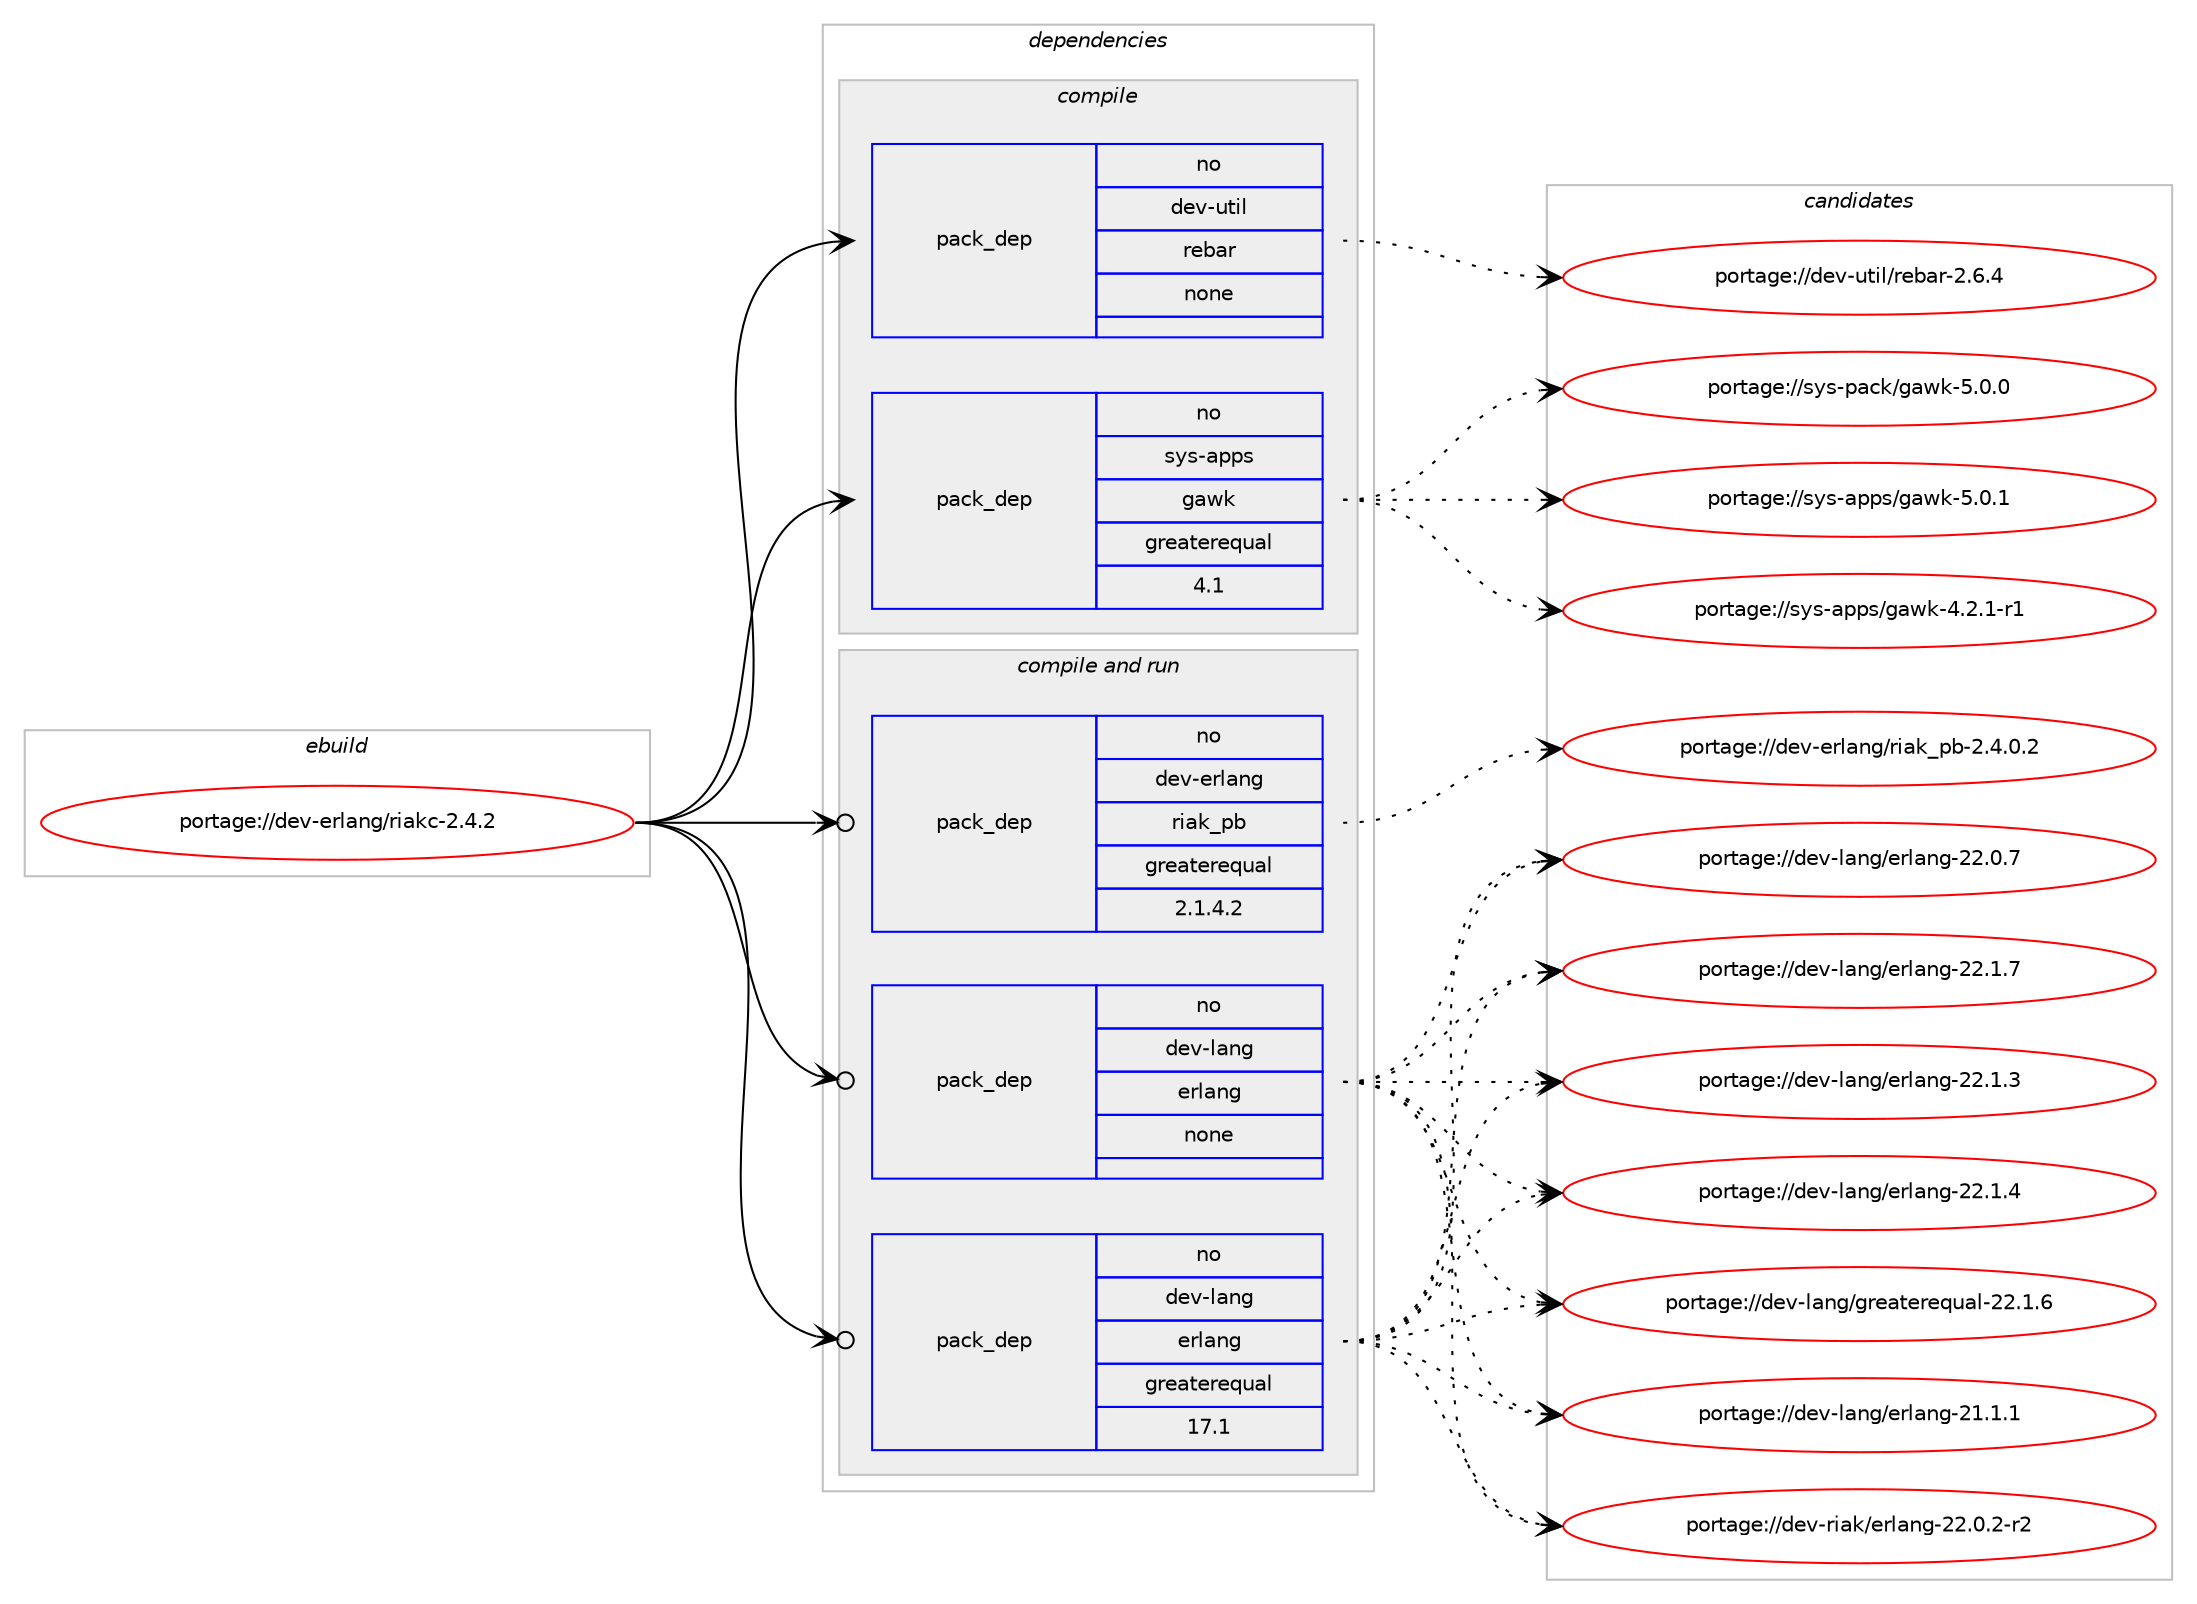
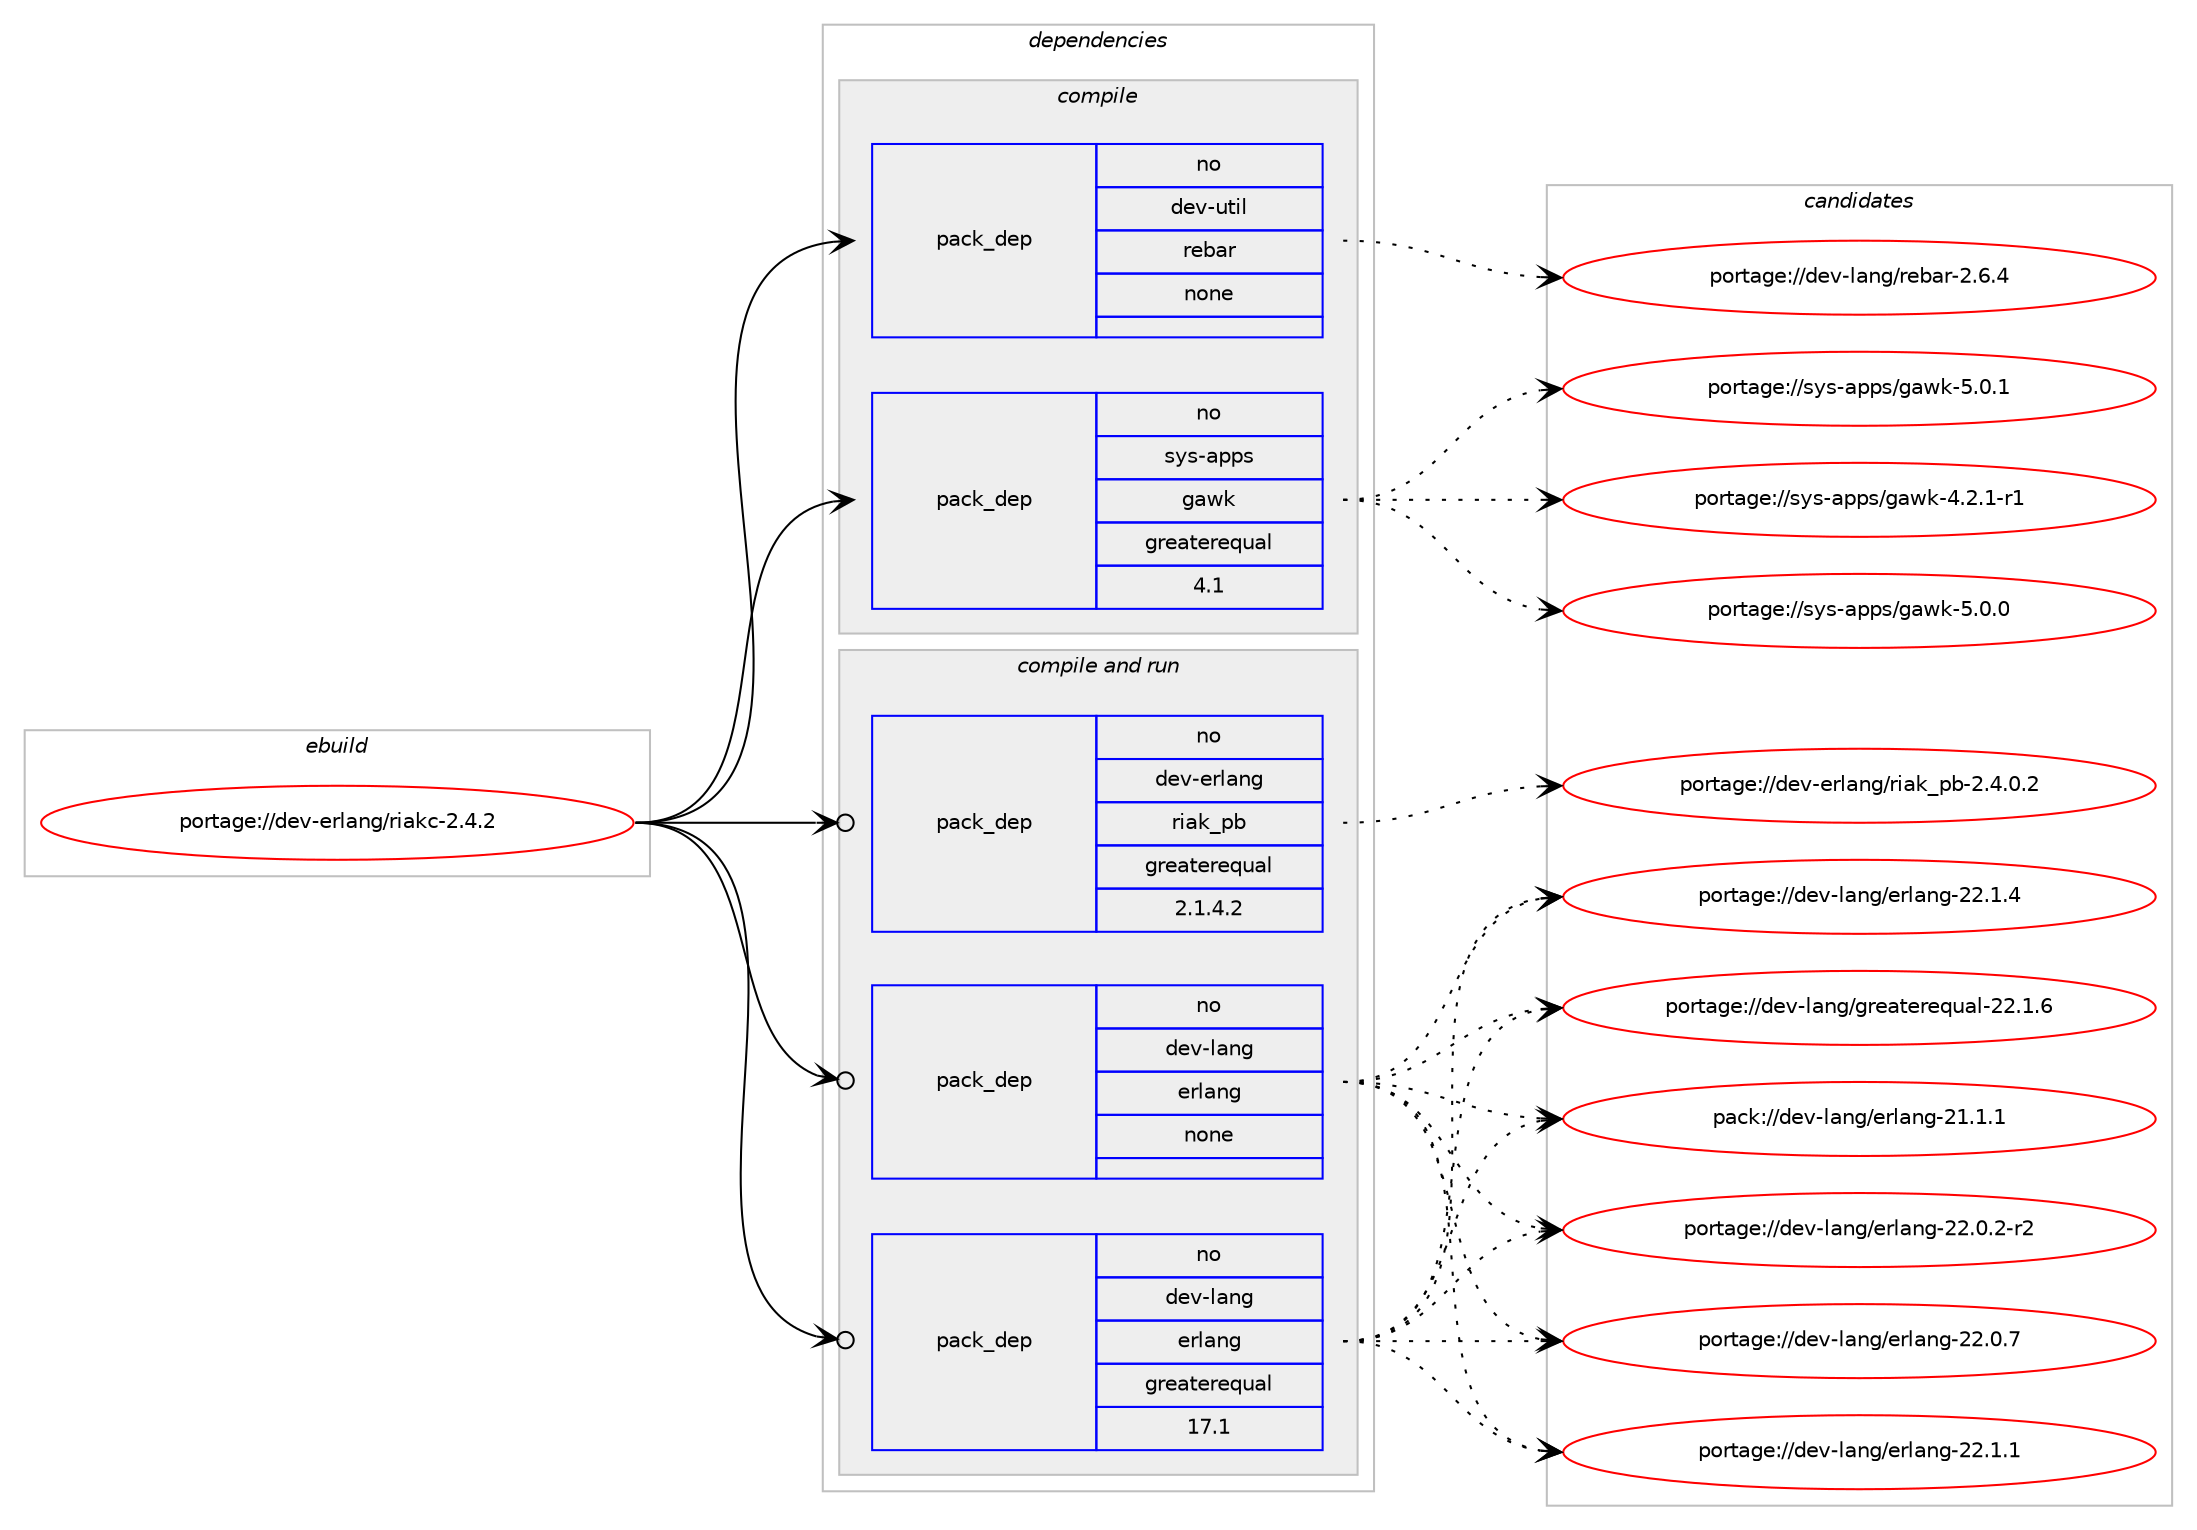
(1859, 278) -> (1859, 278)
(1859, 389) -> (1859, 611)
(1859, 971) -> (1859, 1452)
(1859, 1082) -> none
(1859, 1415) -> (1859, 1119)
(1859, 1526) -> (1859, 1230)
